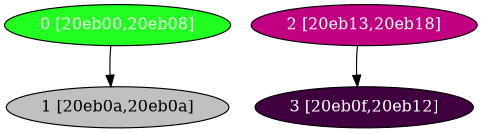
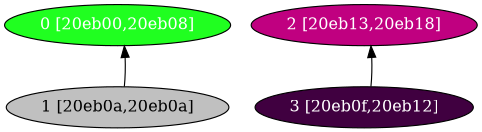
(110, 61) -> (125, 72)
(357, 61) -> (372, 72)
